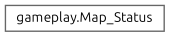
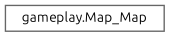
(85, 18) -> (85, 18)
